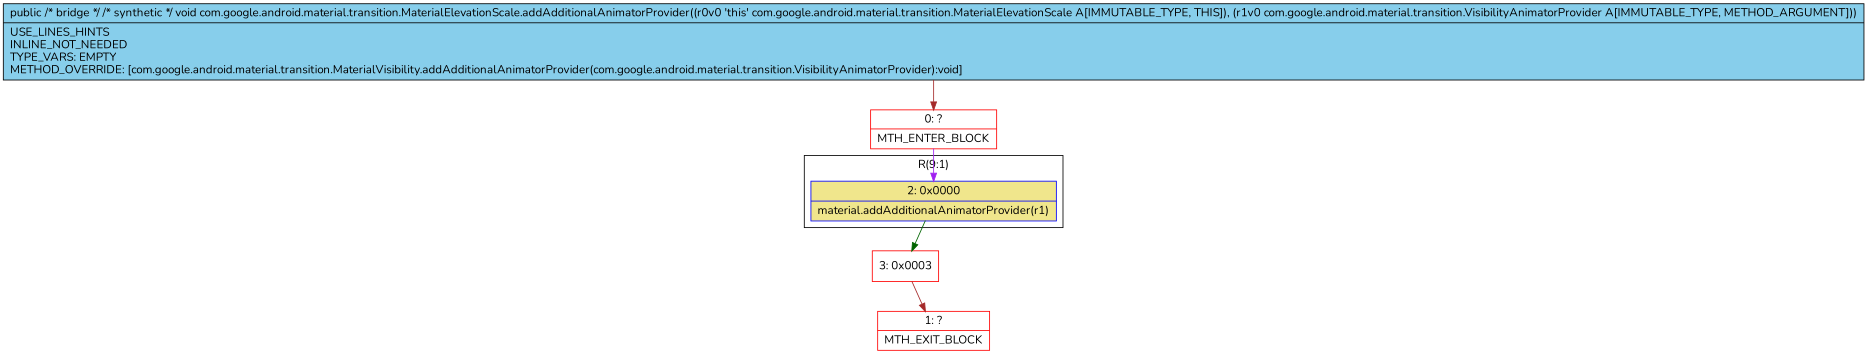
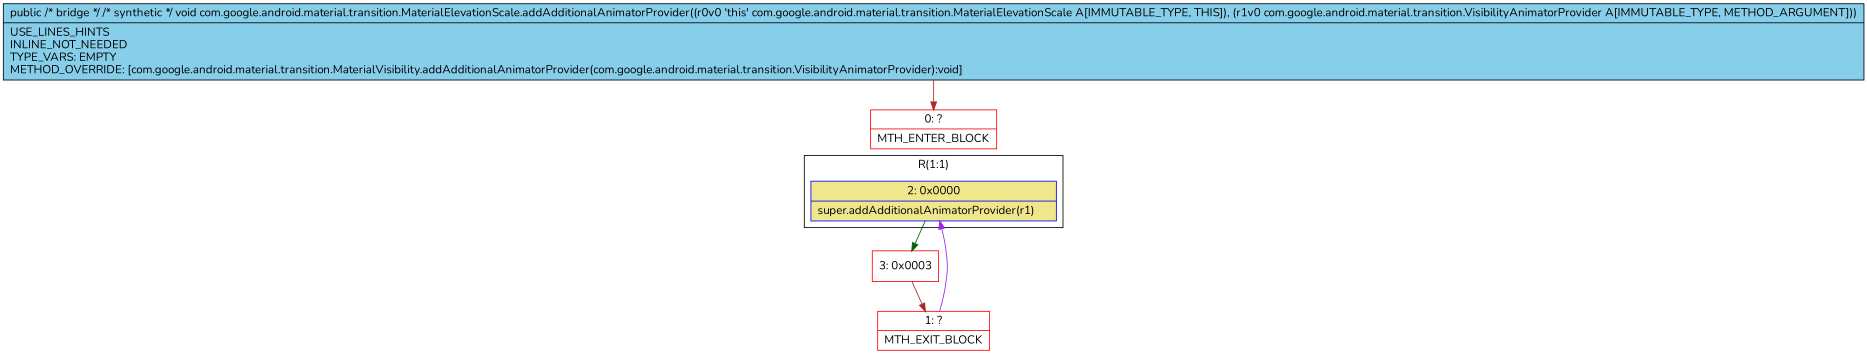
(934, 161) -> (947, 270)
(934, 165) -> (934, 165)
(934, 211) -> (926, 211)
